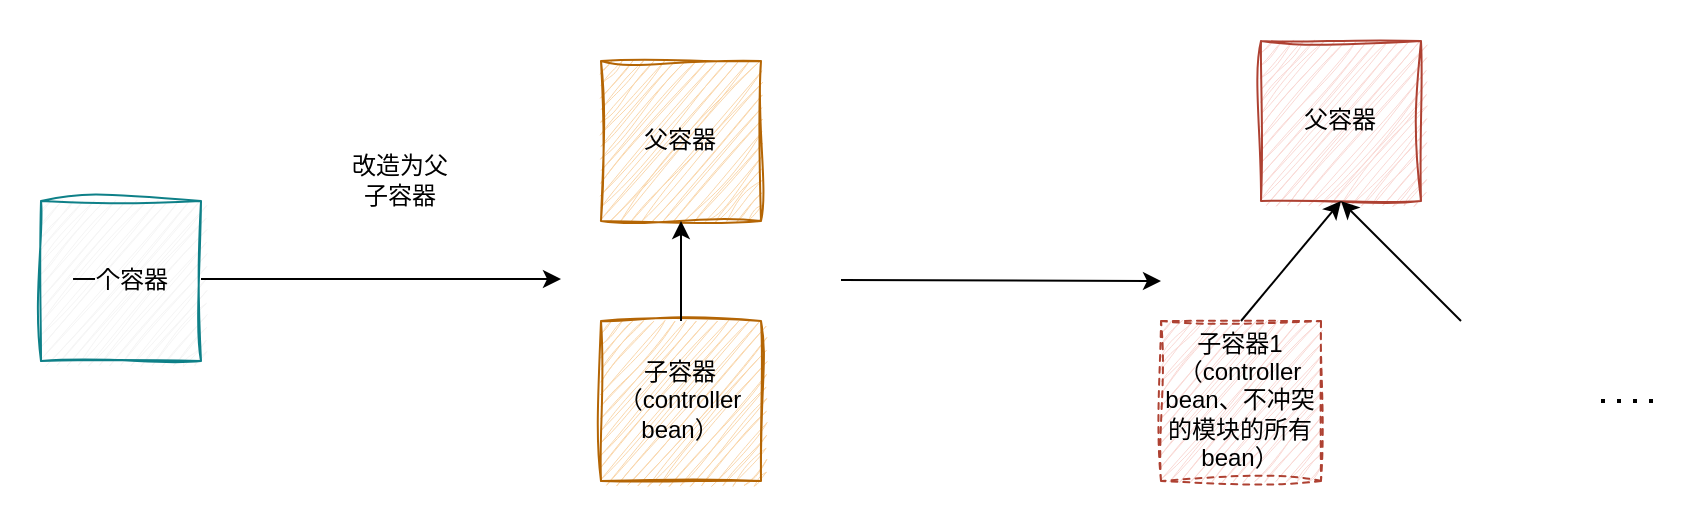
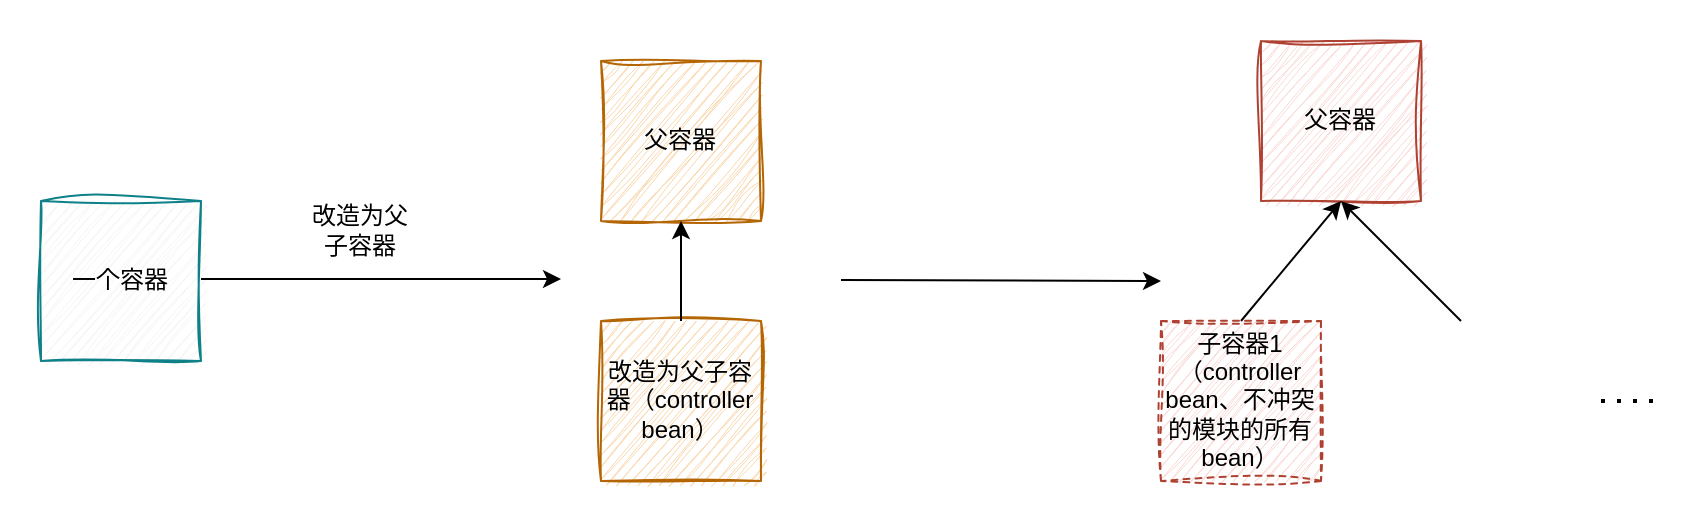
(401, 181) -> (361, 231)
(681, 401) -> (681, 401)
